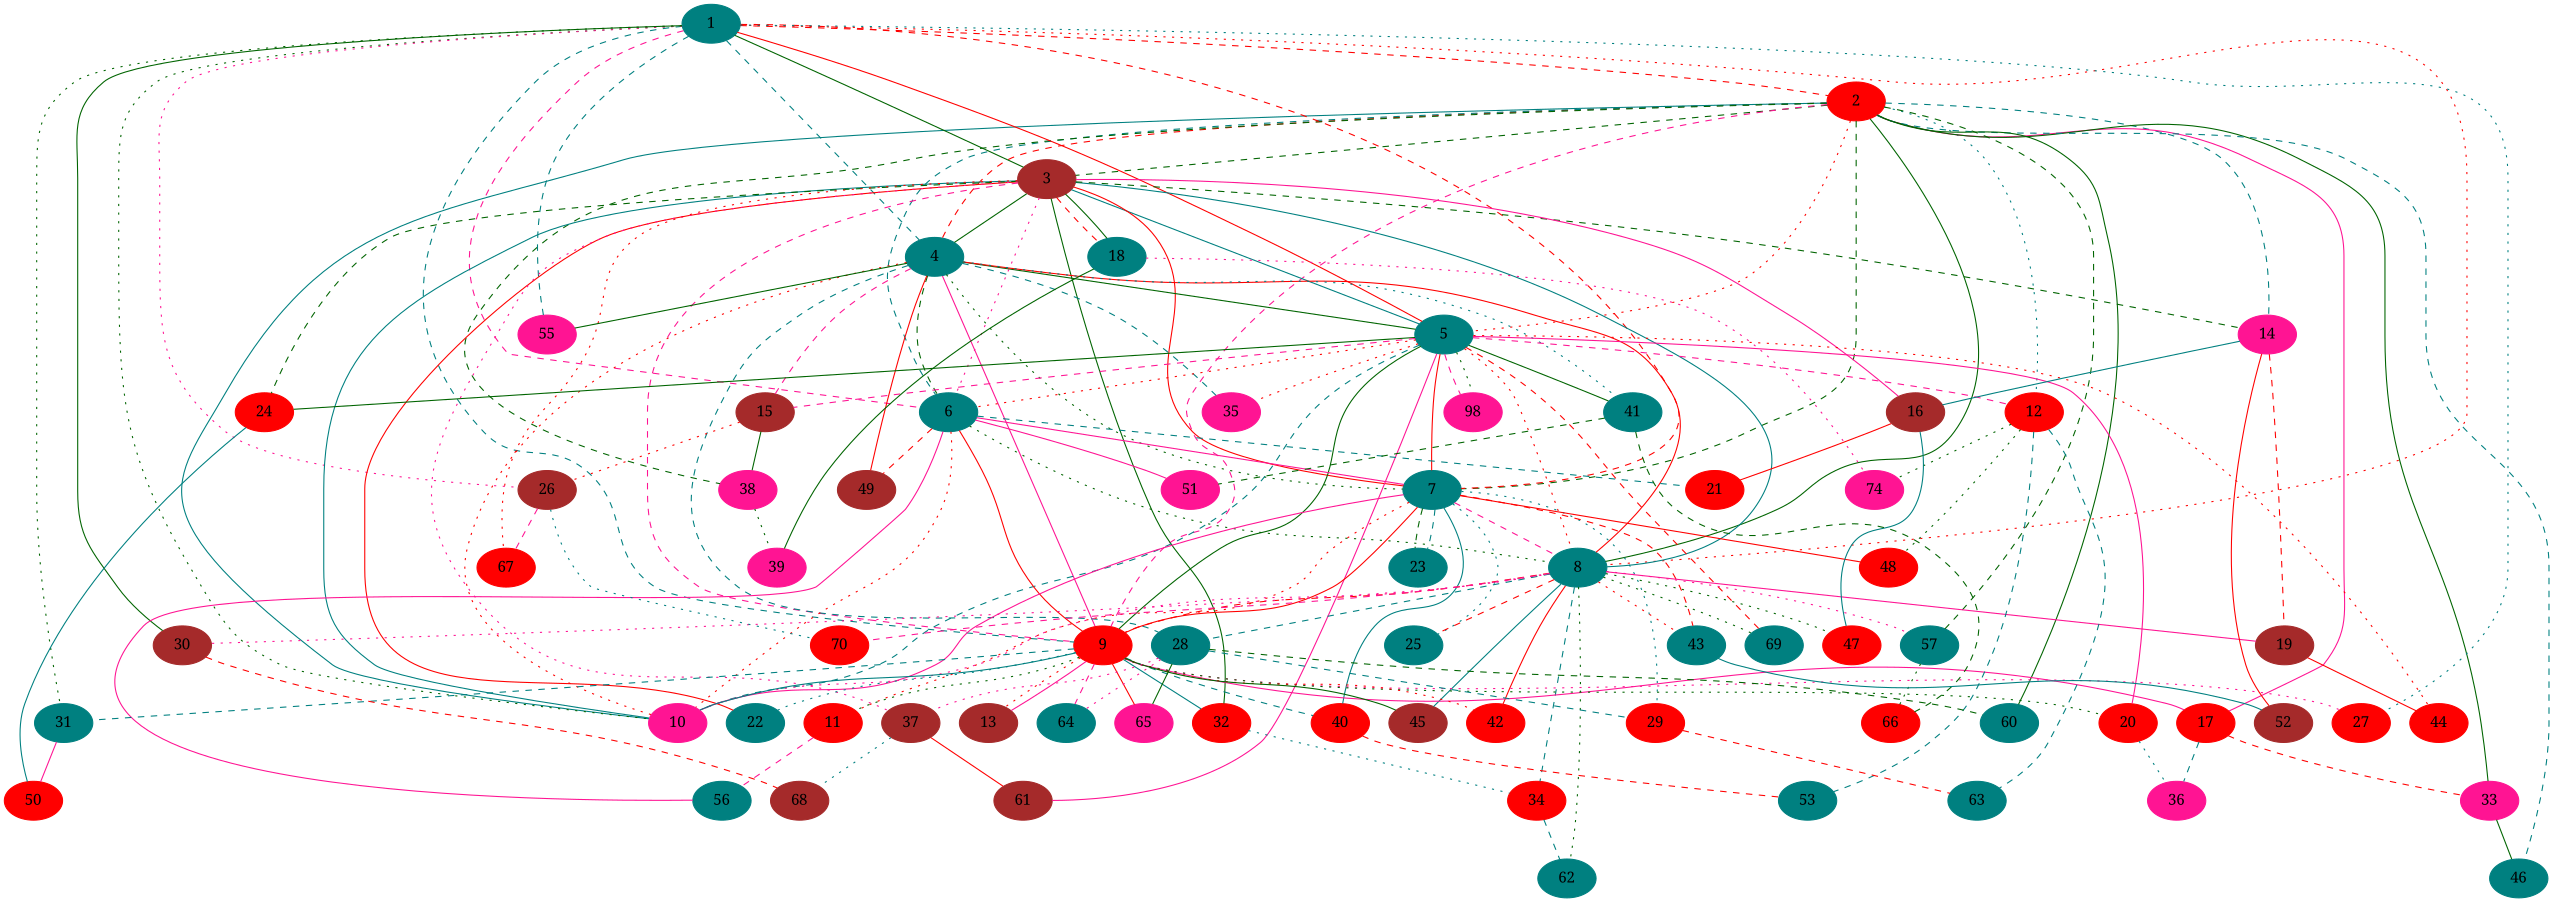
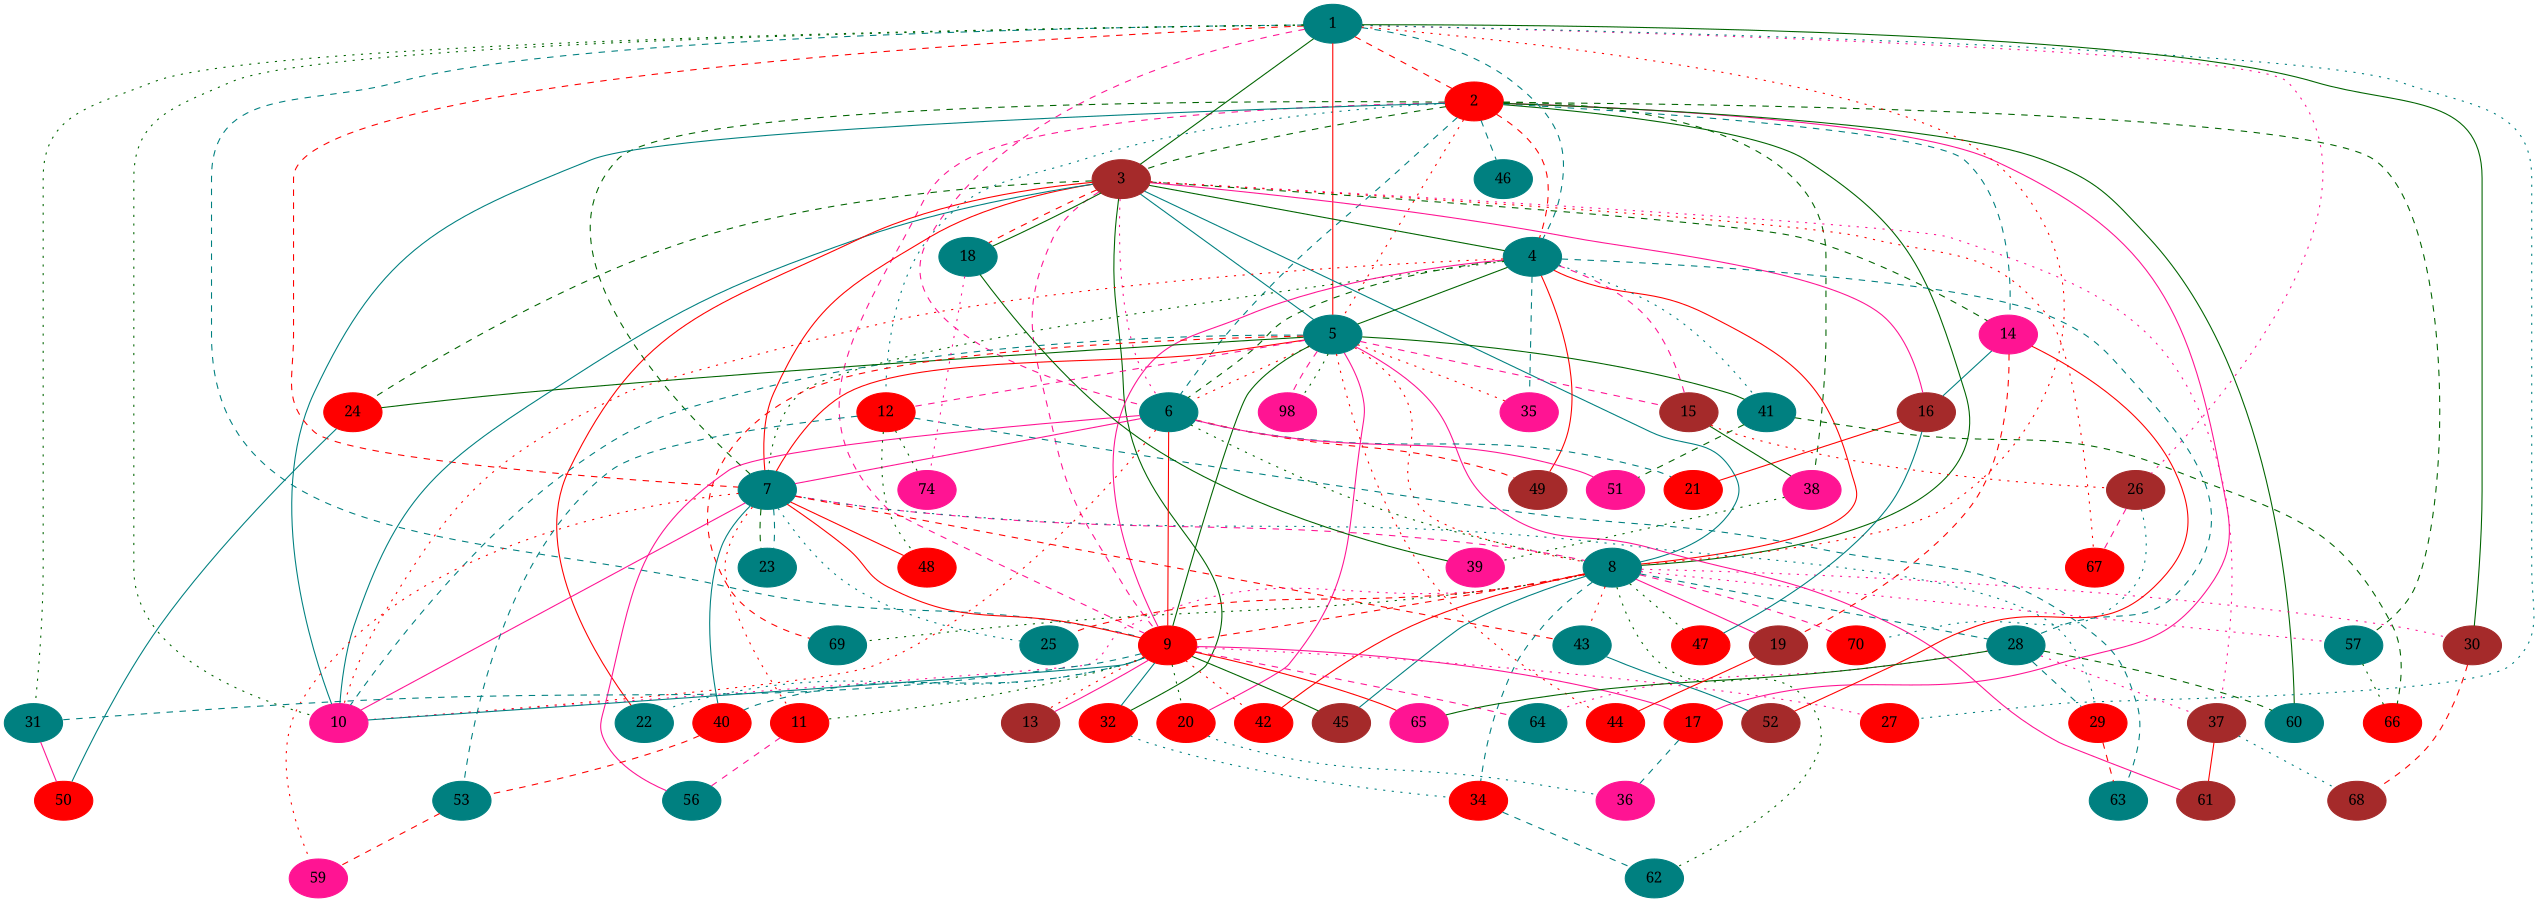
(547, 335) -> none
(2490, 801) -> none
none -> (318, 878)
